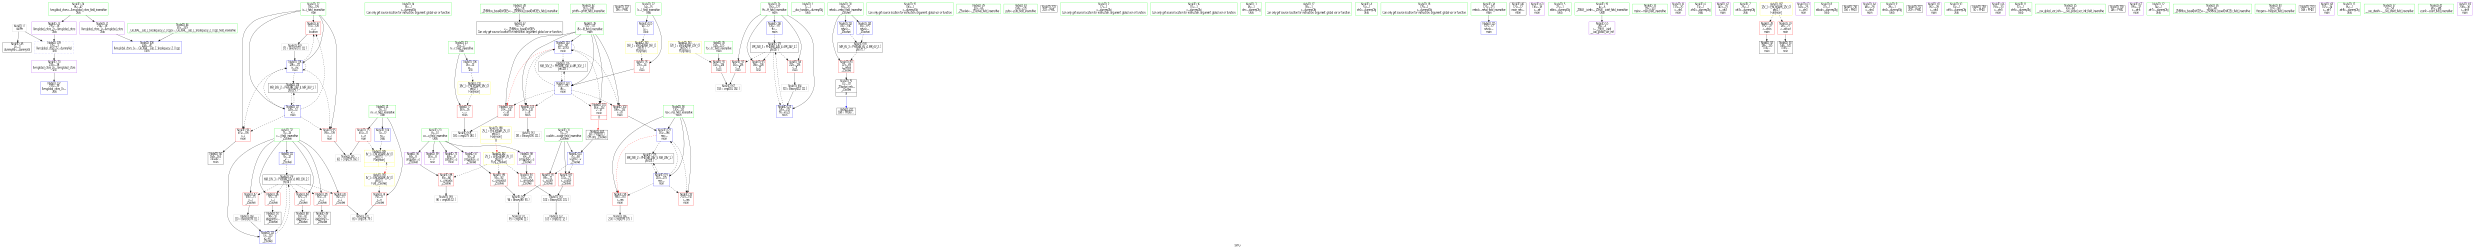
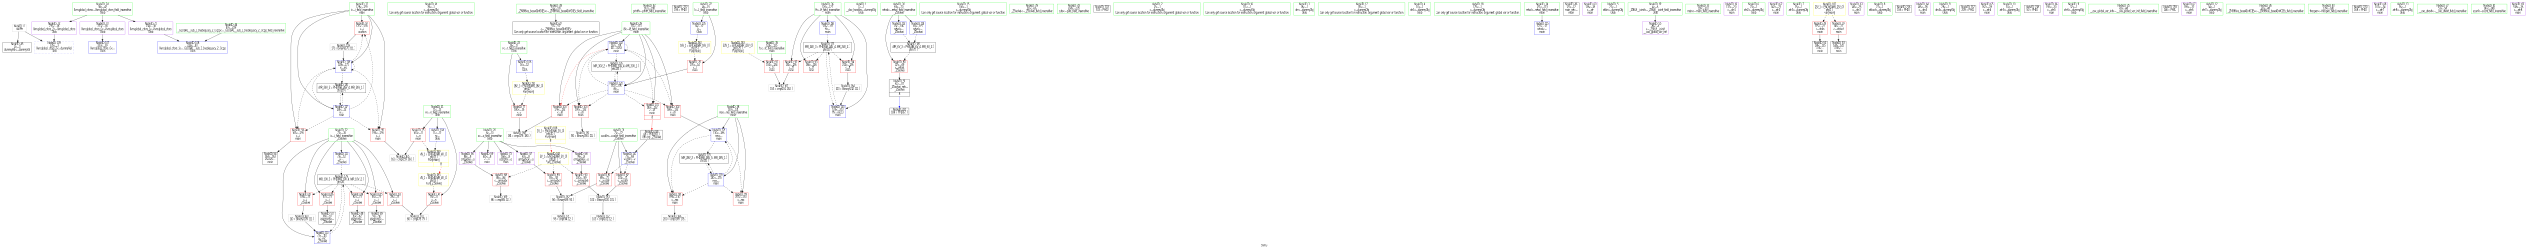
(54, 56) -> (102, 18)
(622, 152) -> (677, 152)
